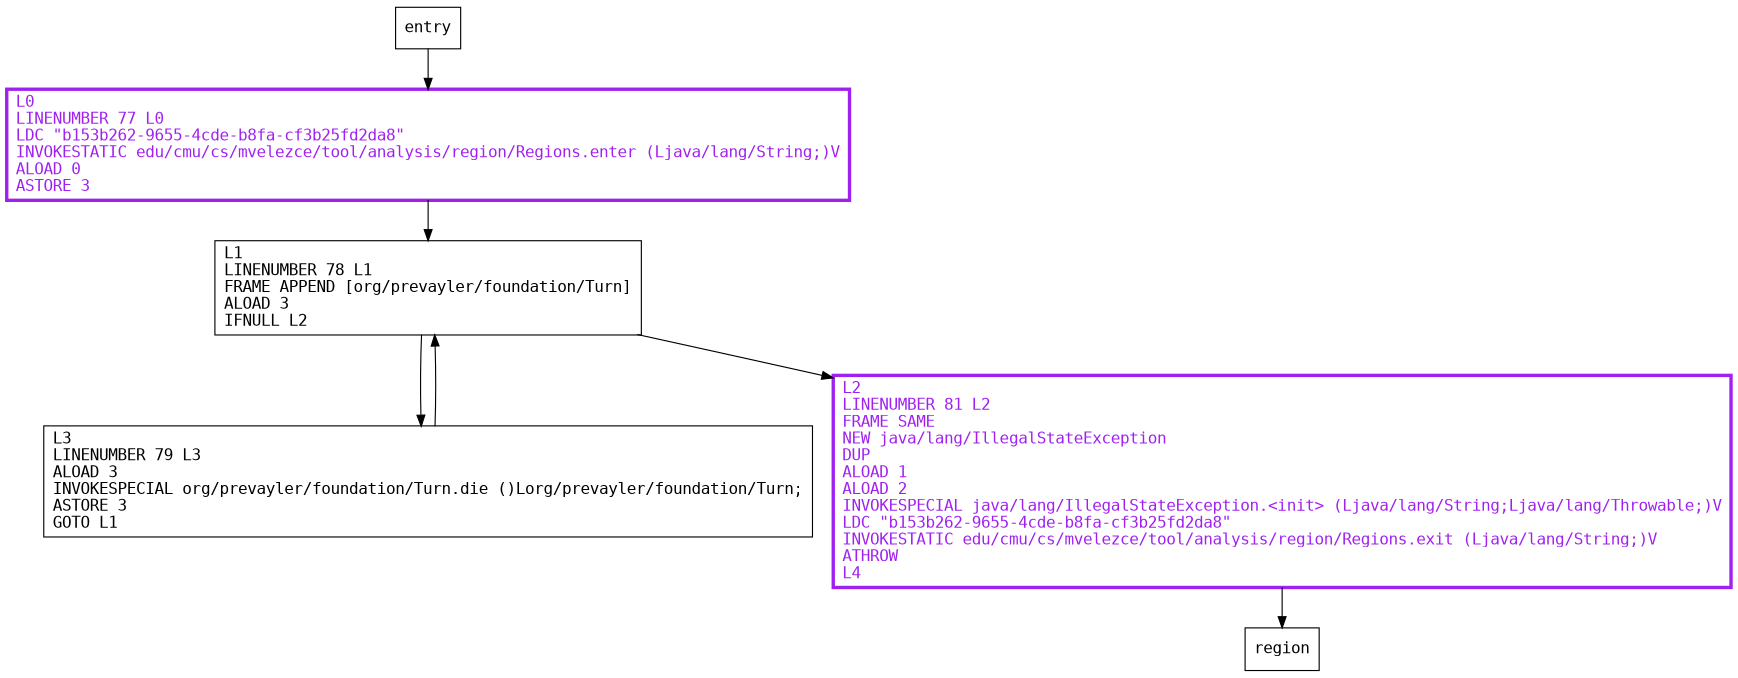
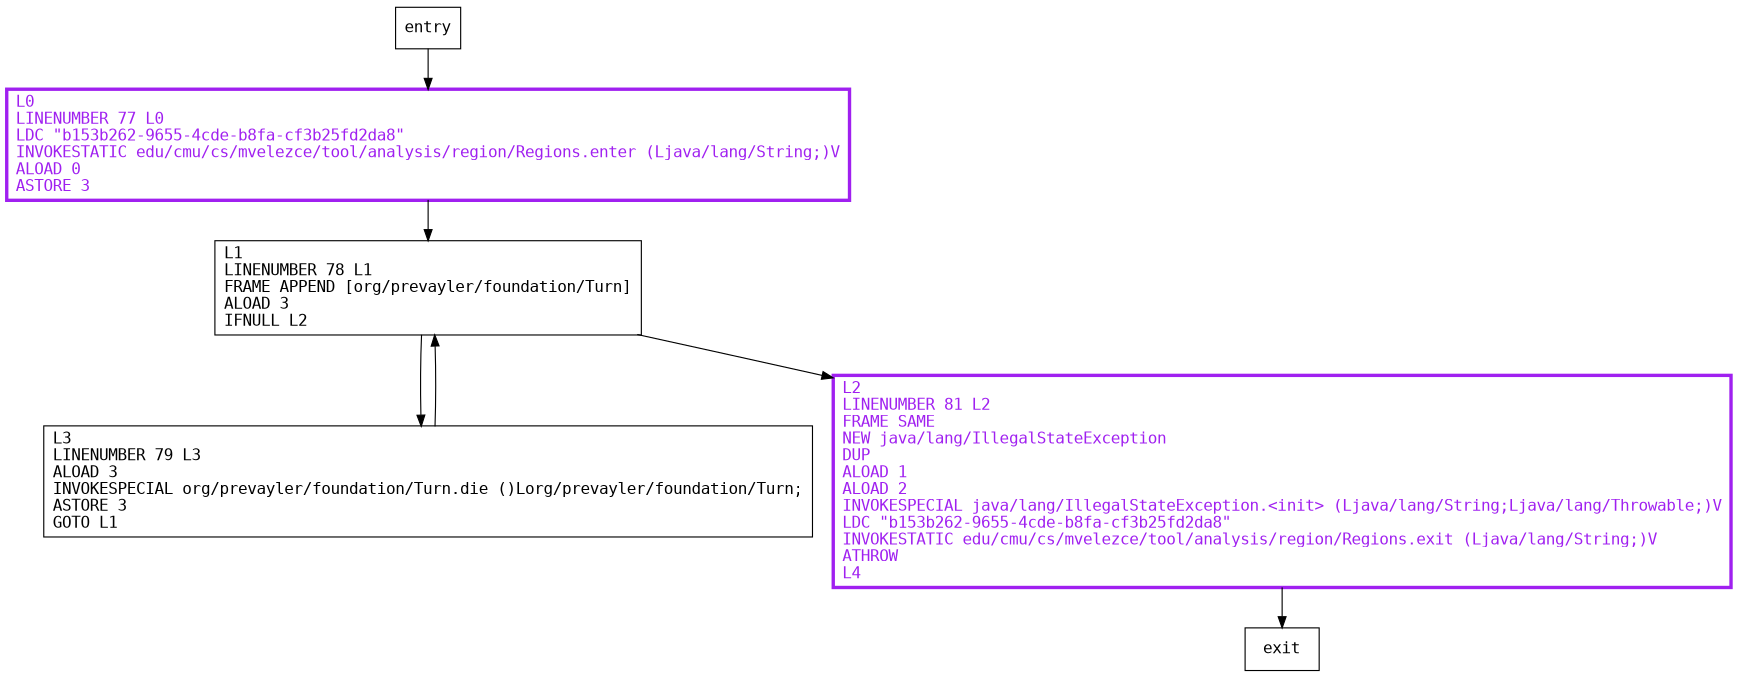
(1282, 649) -> (1282, 649)
